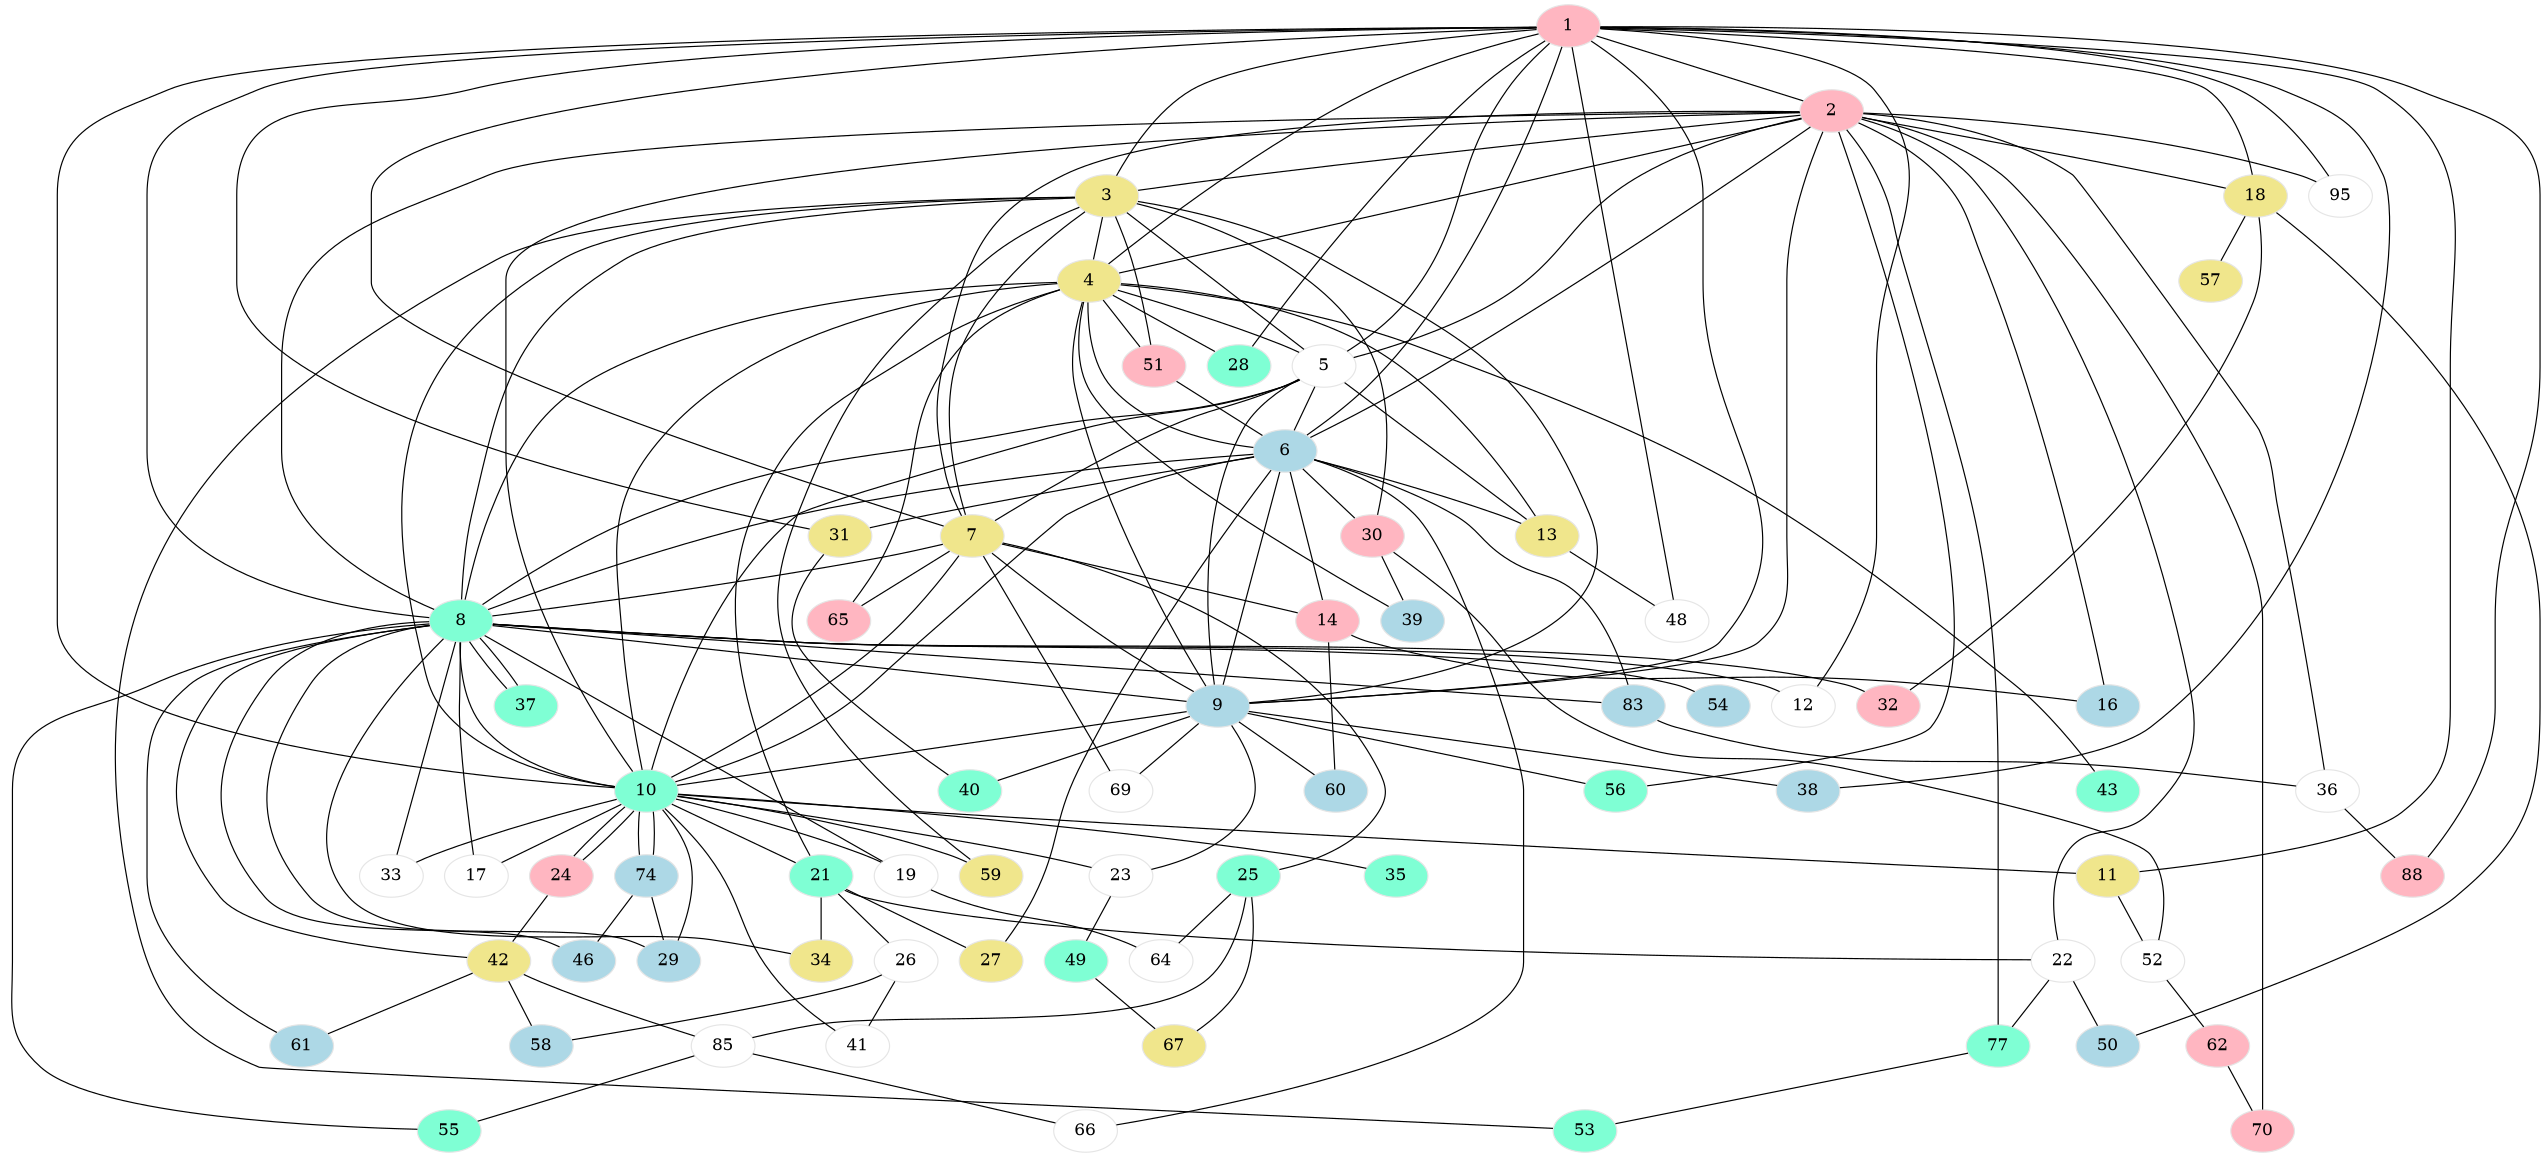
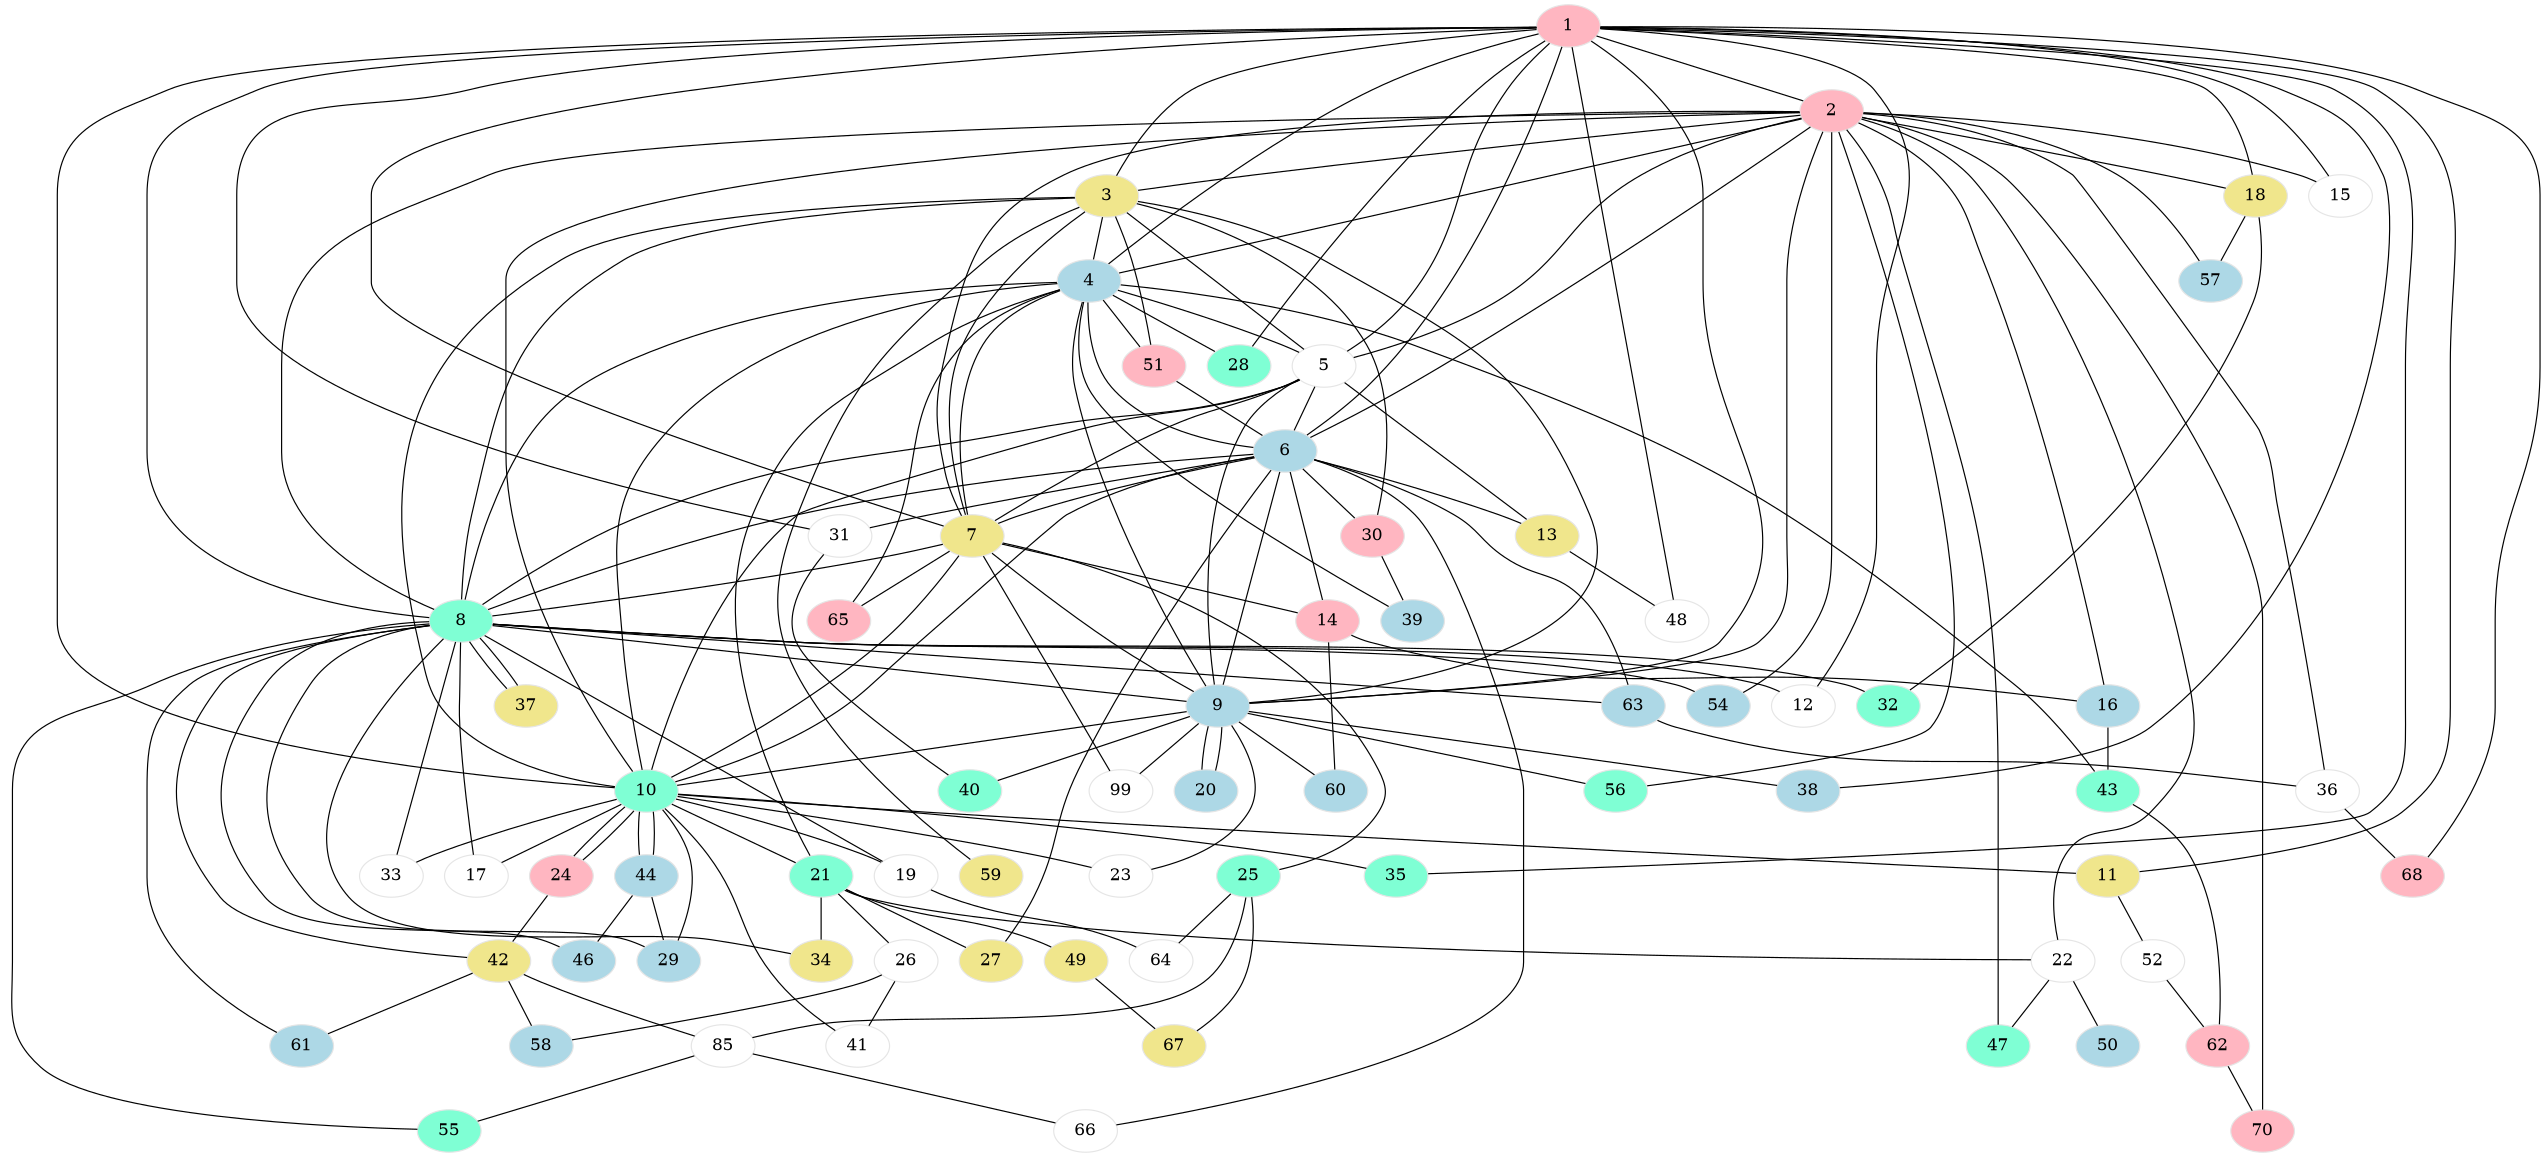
none -> (2052, 145)
(2341, 196) -> (2341, 196)
(1089, 281) -> (1089, 281)
(2211, 281) -> (2211, 281)
(1350, 337) -> (968, 381)
none -> (1832, 430)
none -> (1093, 494)
(840, 536) -> (840, 536)
none -> (2406, 545)
(2540, 697) -> none
(526, 706) -> (526, 706)
(1633, 706) -> (1633, 706)
(1888, 706) -> (1888, 706)
(505, 746) -> none
none -> (2108, 755)
(1763, 759) -> none
(1121, 791) -> (1121, 791)
none -> (1206, 791)
(882, 835) -> none
(646, 876) -> (646, 876)
(2413, 876) -> (2413, 876)
none -> (2208, 900)
(1099, 919) -> (980, 924)
(1076, 961) -> (1076, 961)
(1998, 1046) -> (1998, 1046)
(1585, 1131) -> none
